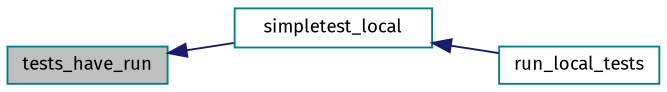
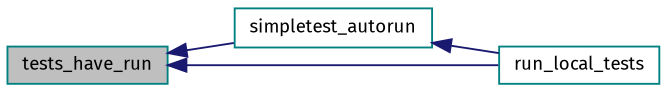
(333, 28) -> (333, 28)
none -> (342, 65)
